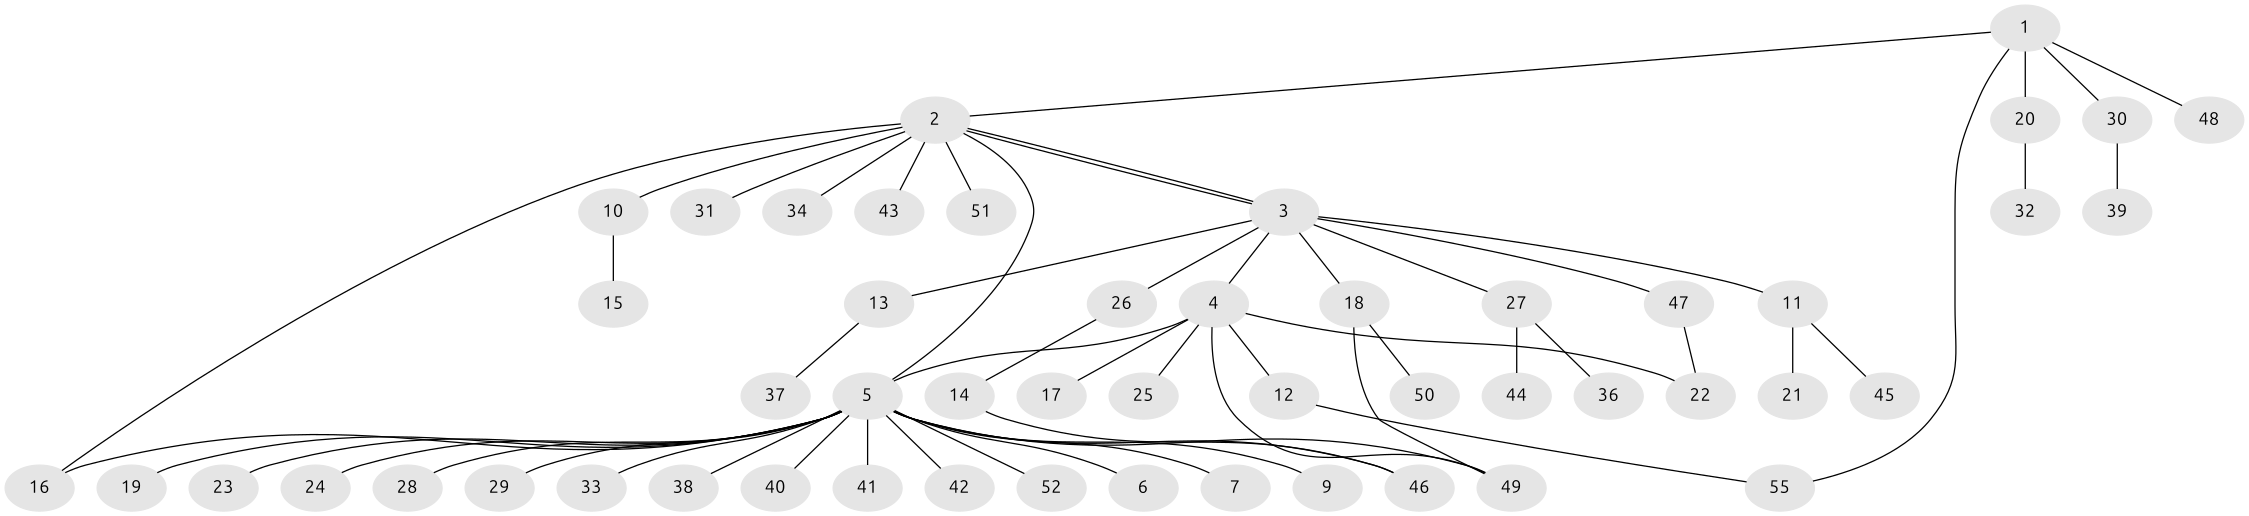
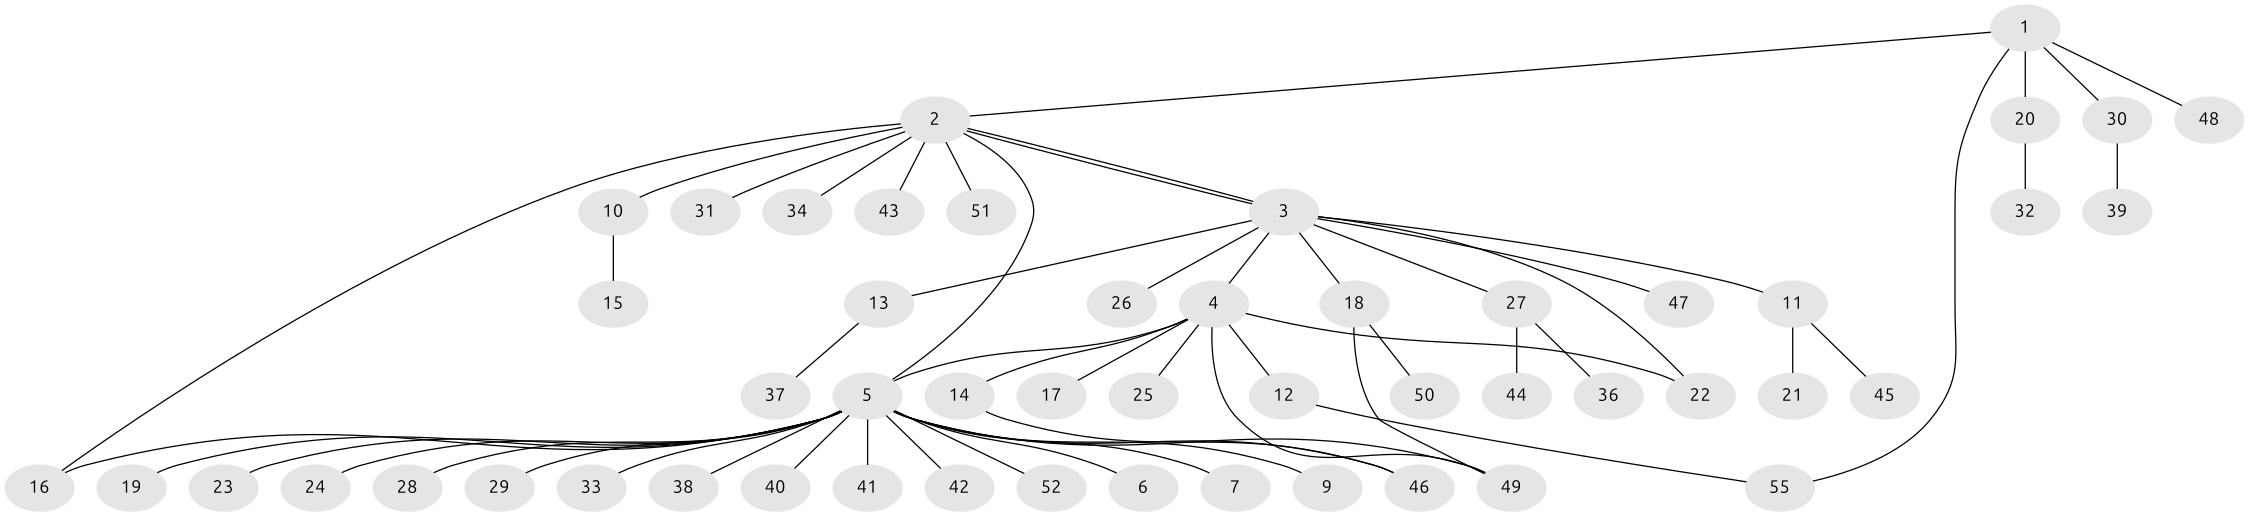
(1058, 341) -> (1056, 357)
(1690, 350) -> (1536, 269)
